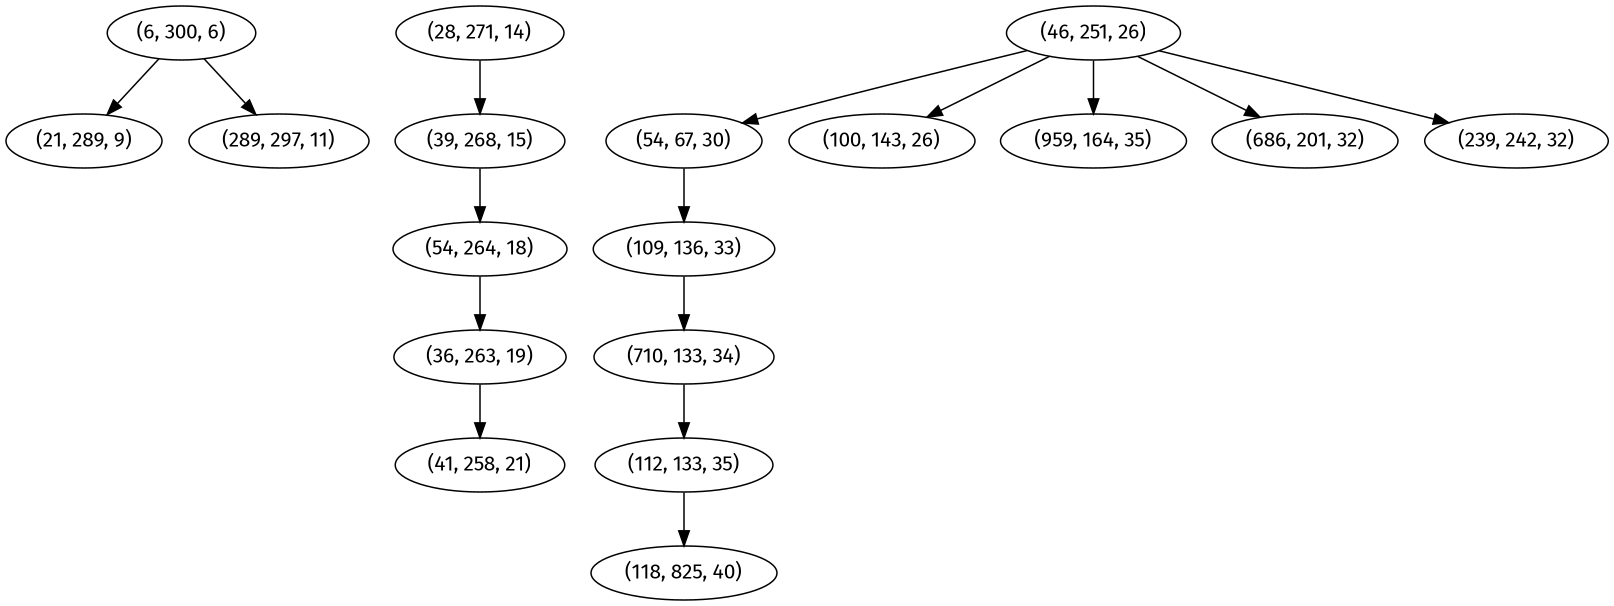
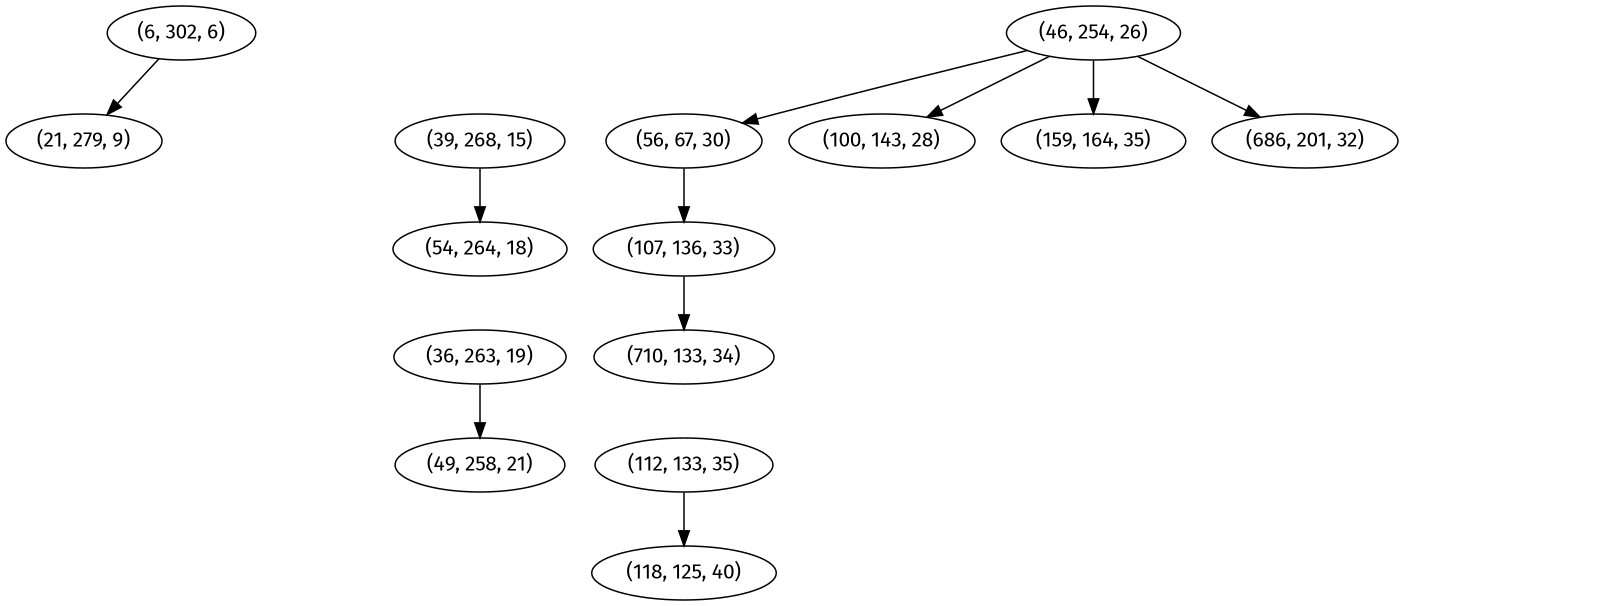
(182, 33) -> (182, 33)
(480, 33) -> none
(1094, 33) -> (1094, 33)
(84, 141) -> (84, 141)
(279, 141) -> none
(684, 141) -> (684, 141)
(882, 141) -> (882, 141)
(1094, 141) -> (1094, 141)
(1516, 141) -> none
(684, 249) -> (684, 249)
(480, 296) -> none
(684, 404) -> none
(480, 465) -> (480, 465)
(684, 573) -> (684, 573)
